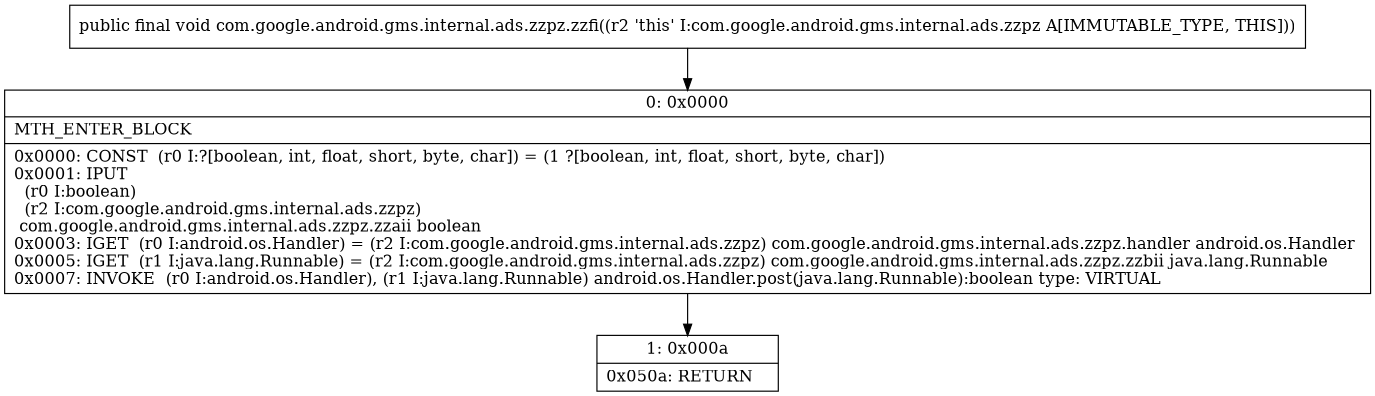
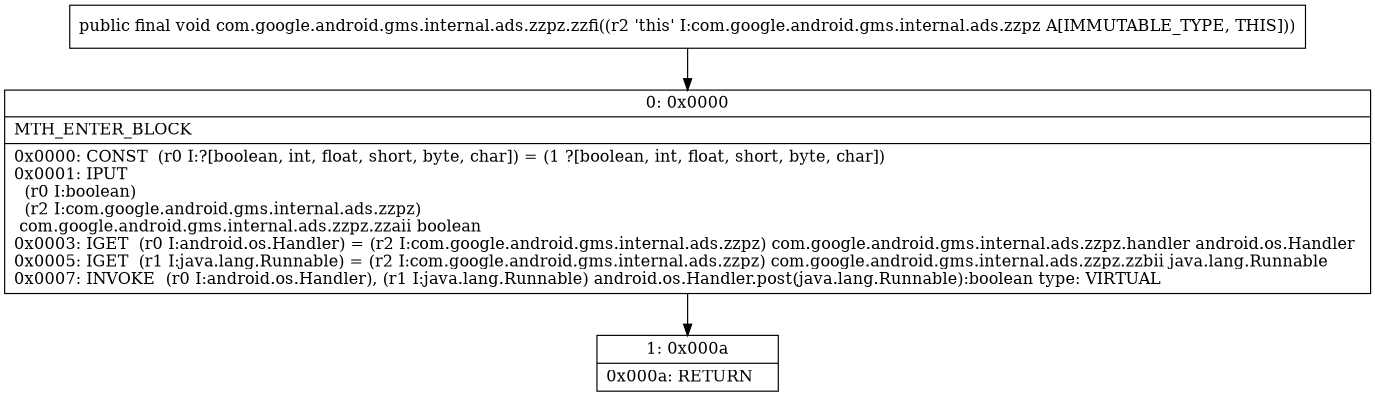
(688, 377) -> (688, 377)
